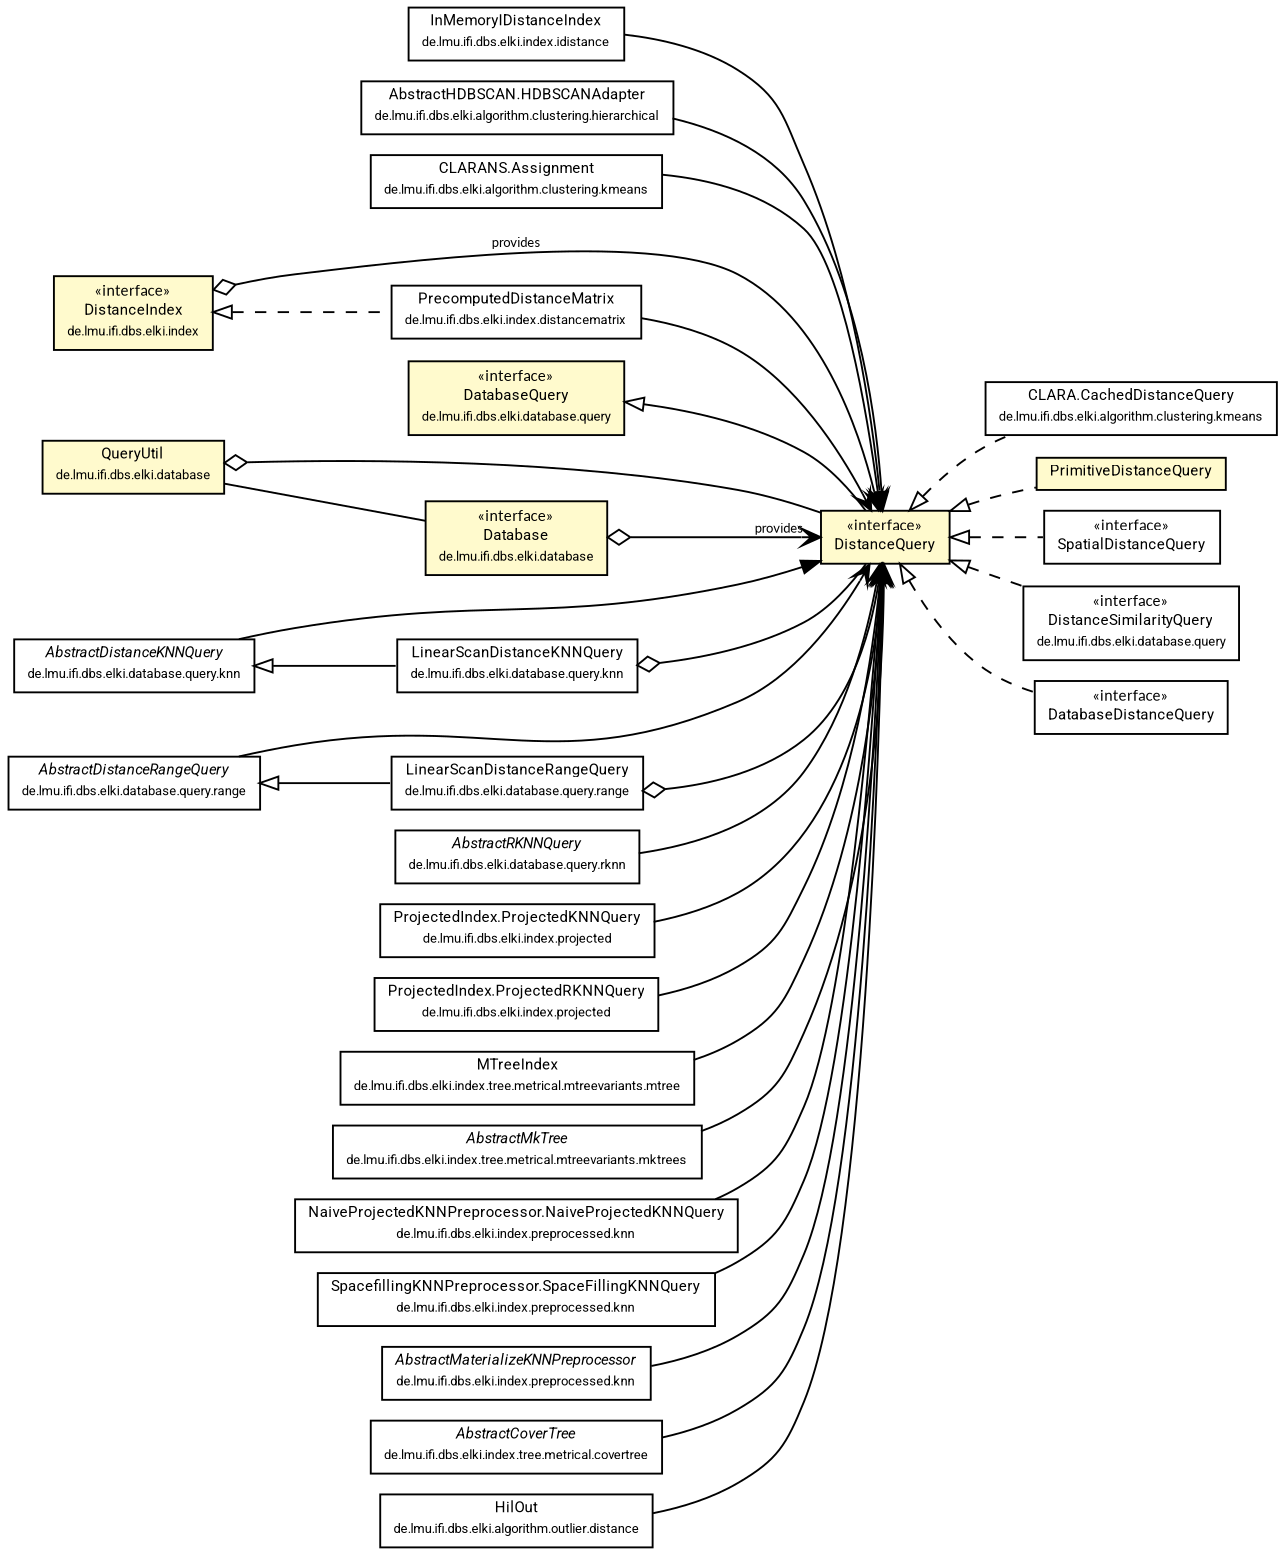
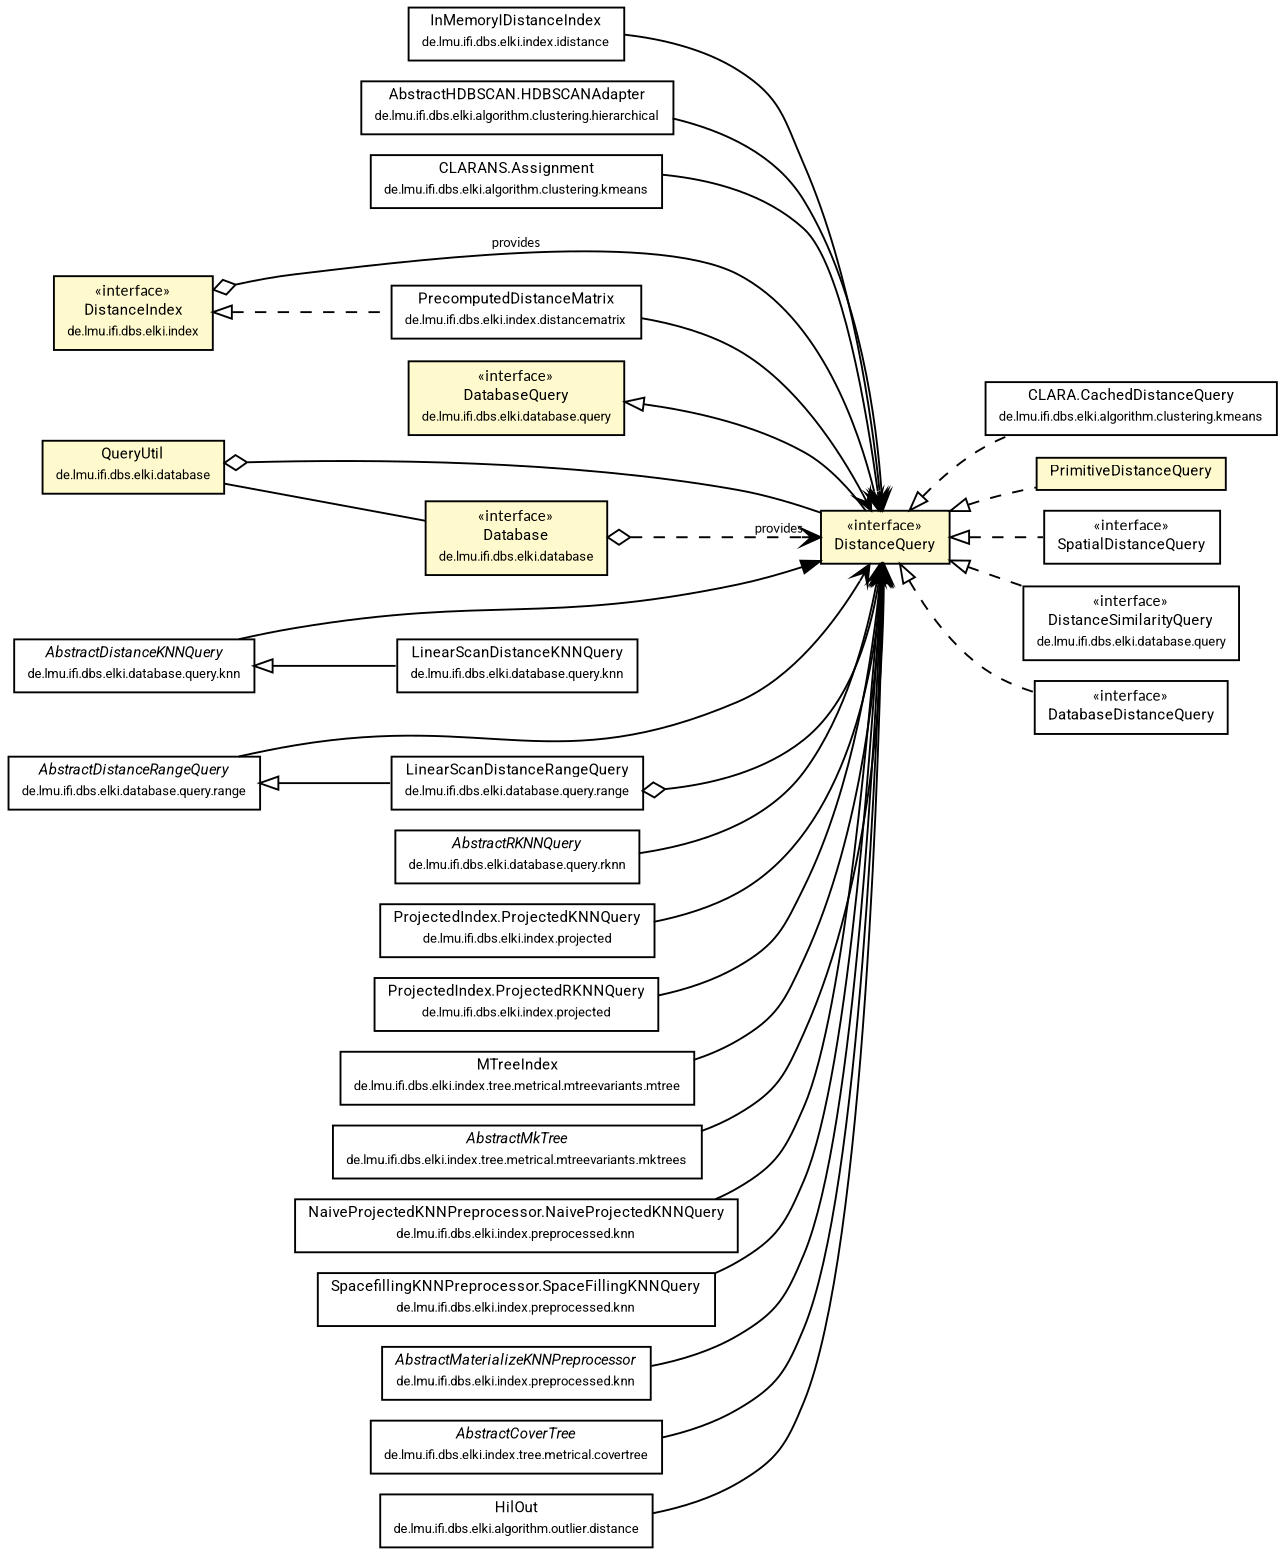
(805, 203) -> (805, 203)
(716, 537) -> (716, 537)
(775, 636) -> none
